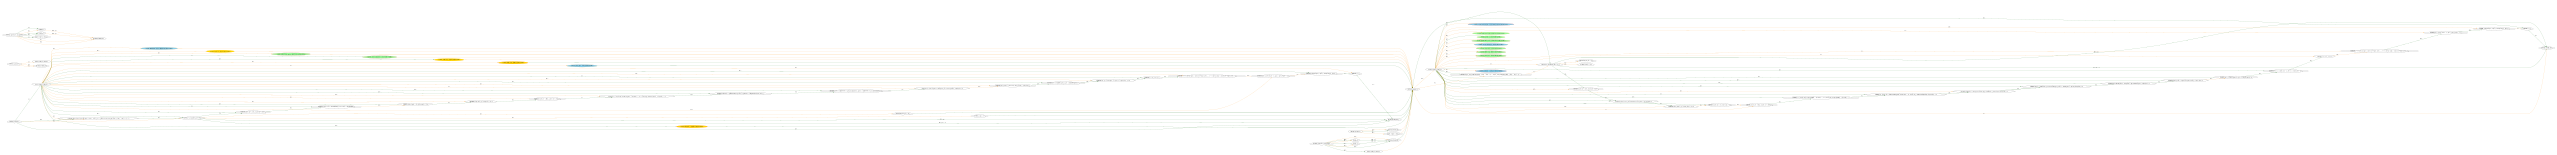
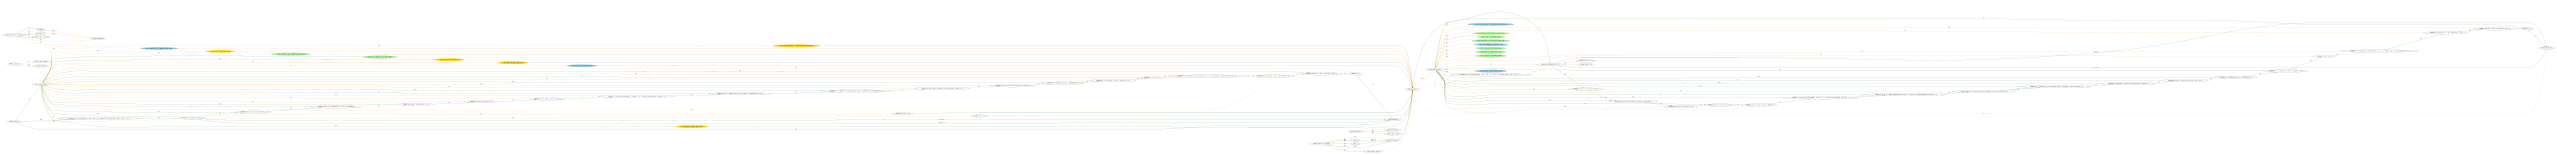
none -> (796, 46)
